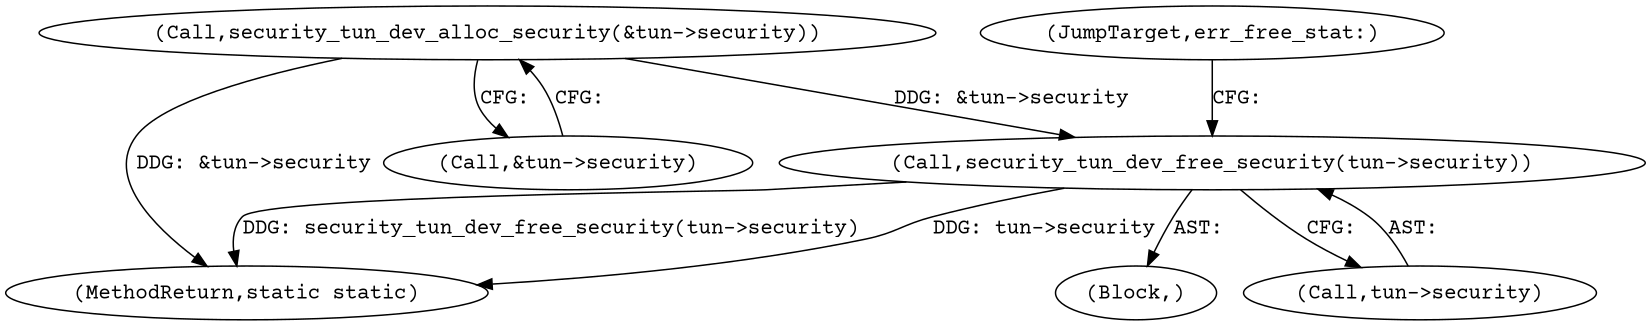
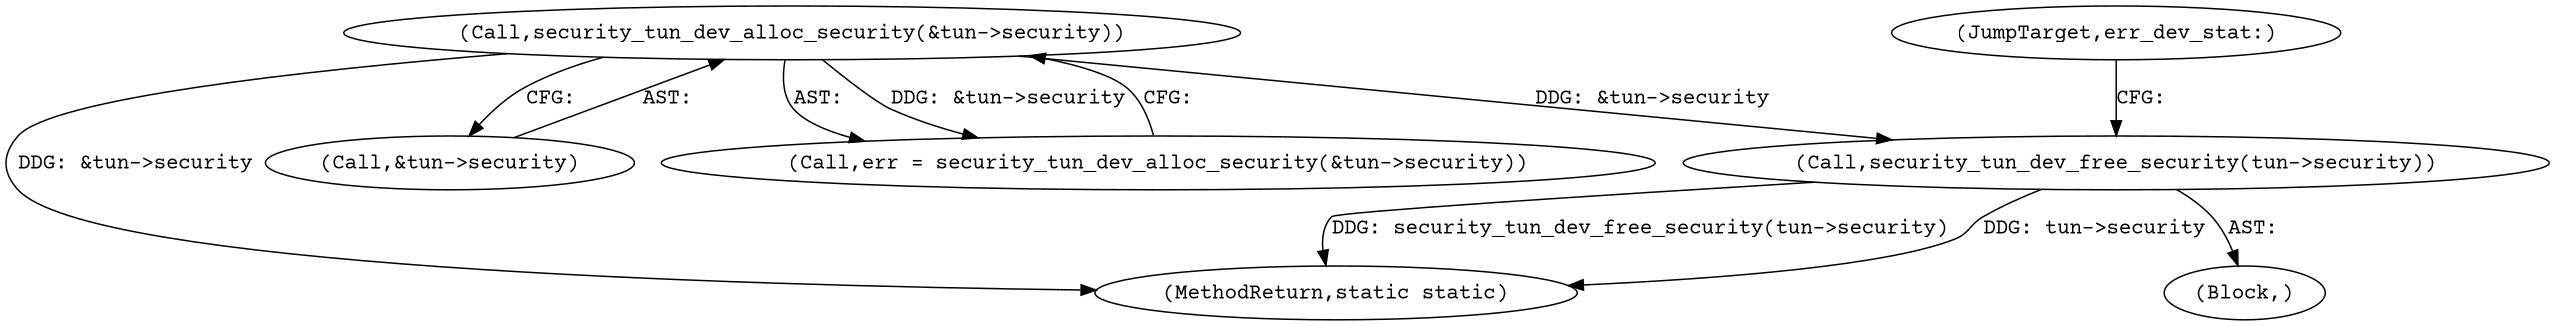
(1212, 33) -> (2116, 33)
(586, 98) -> (674, 98)
none -> (1158, 163)
(1420, 293) -> none
